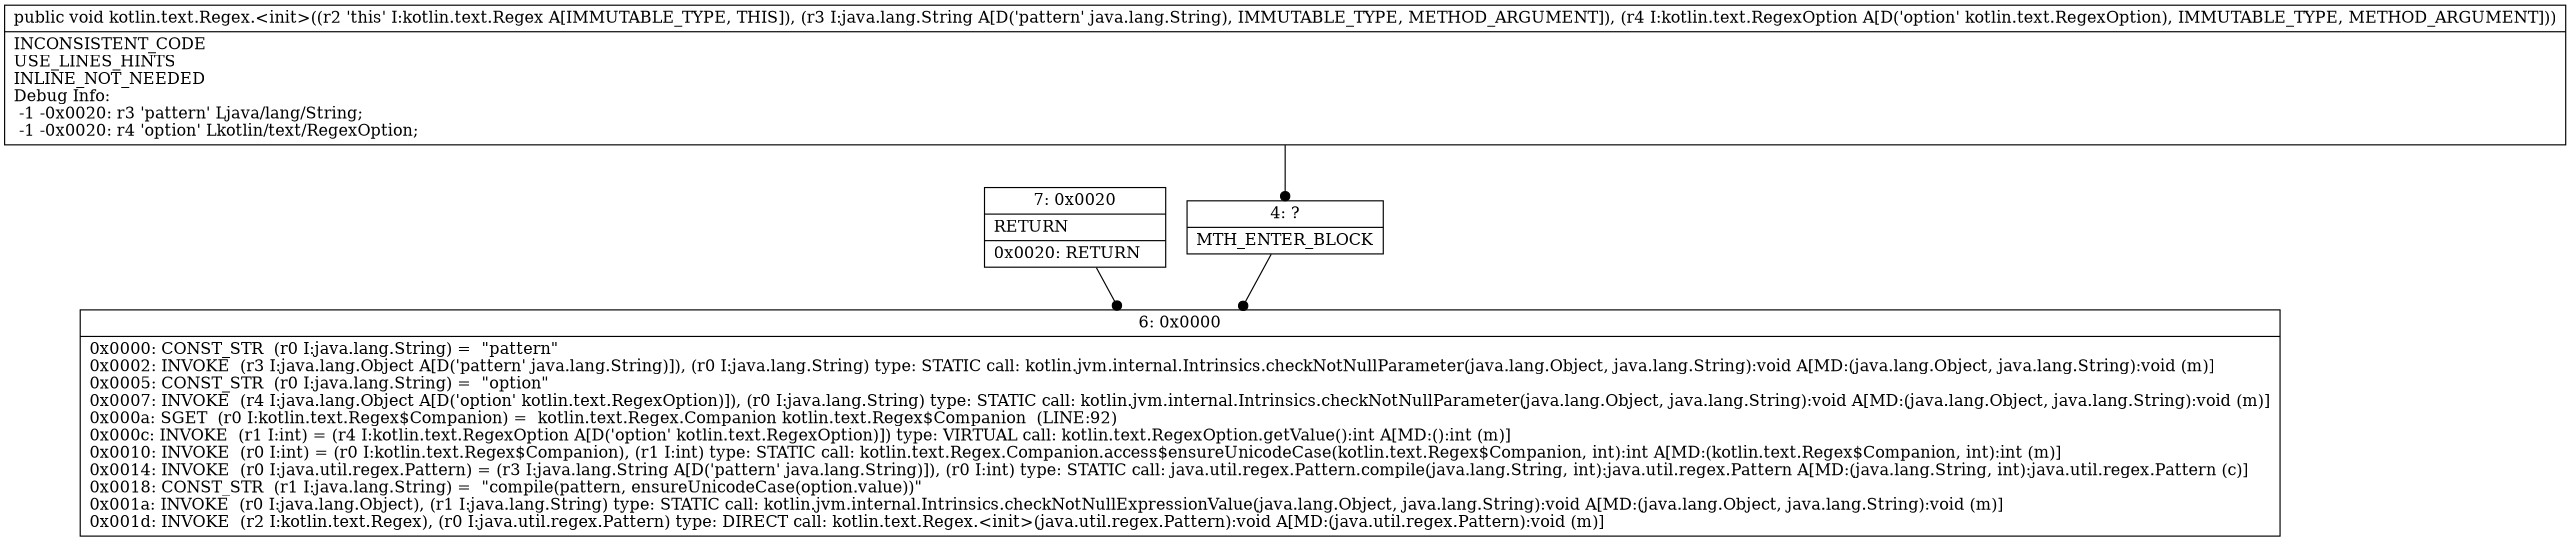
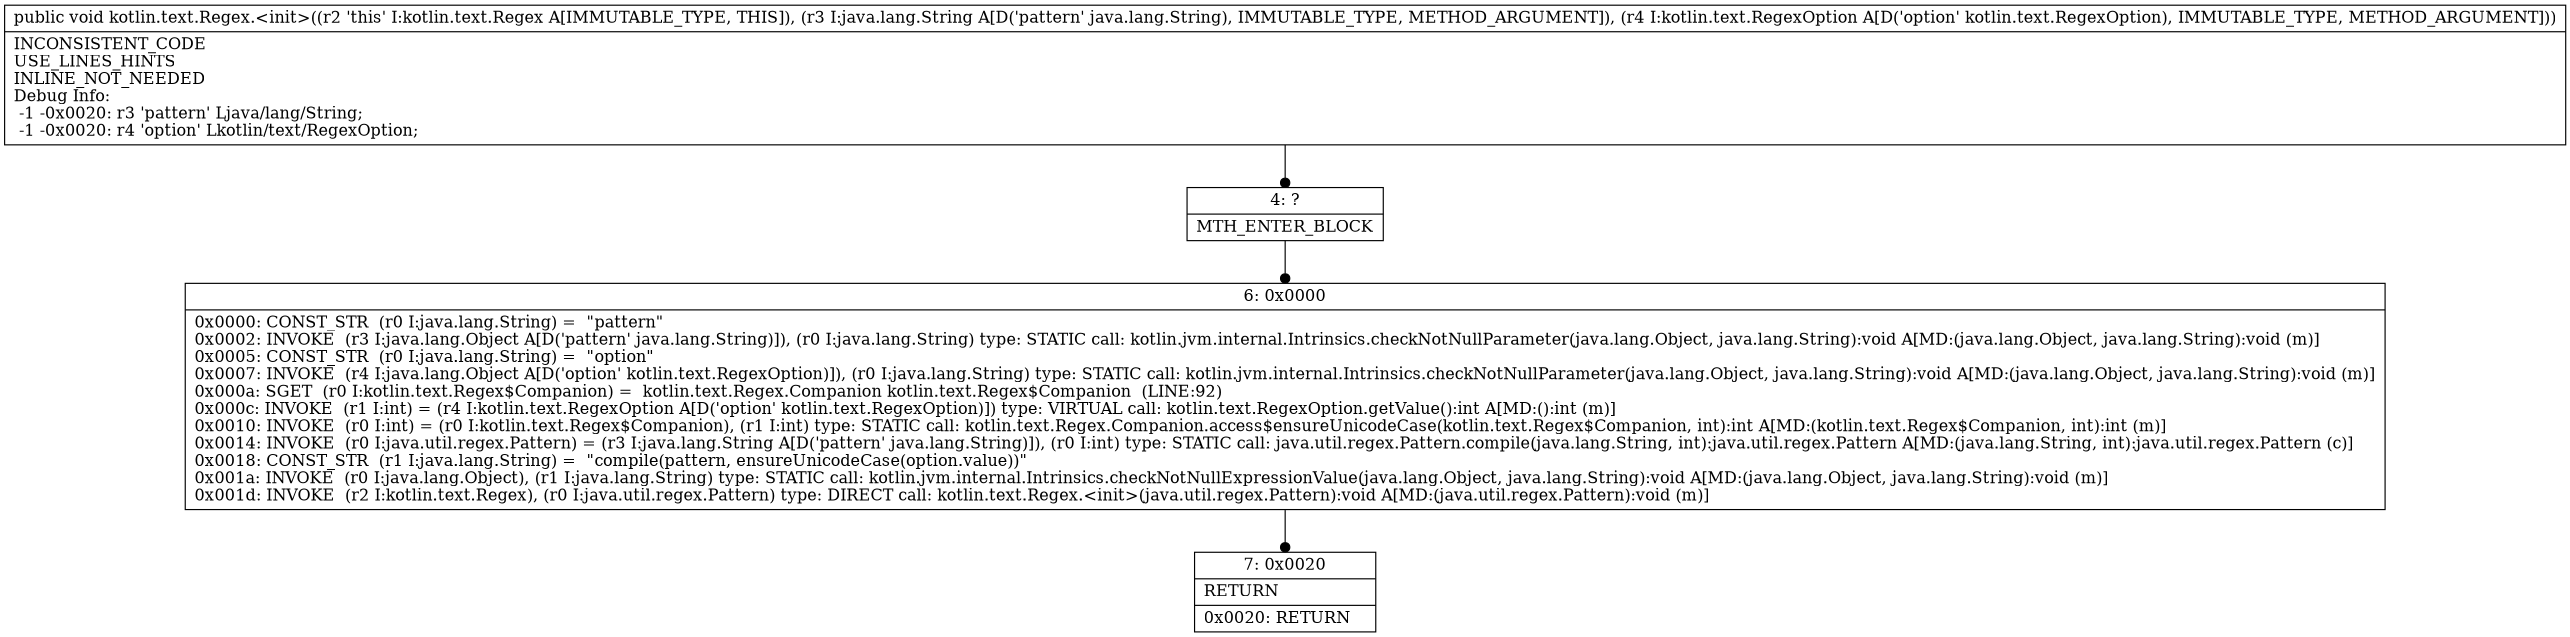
(1105, 284) -> (1285, 526)
